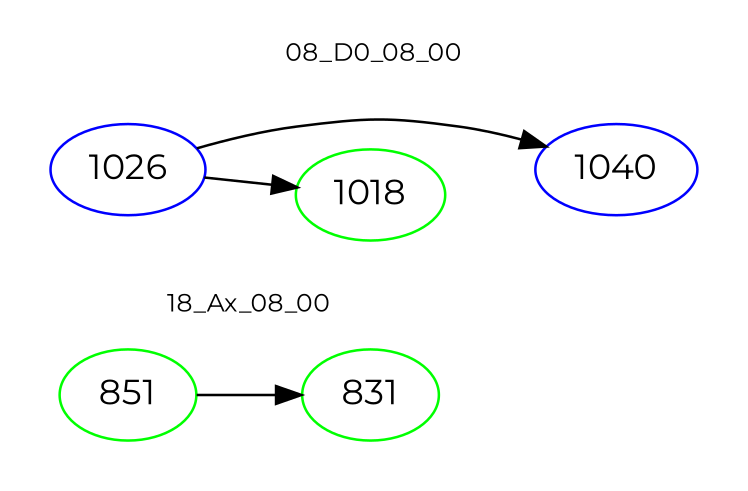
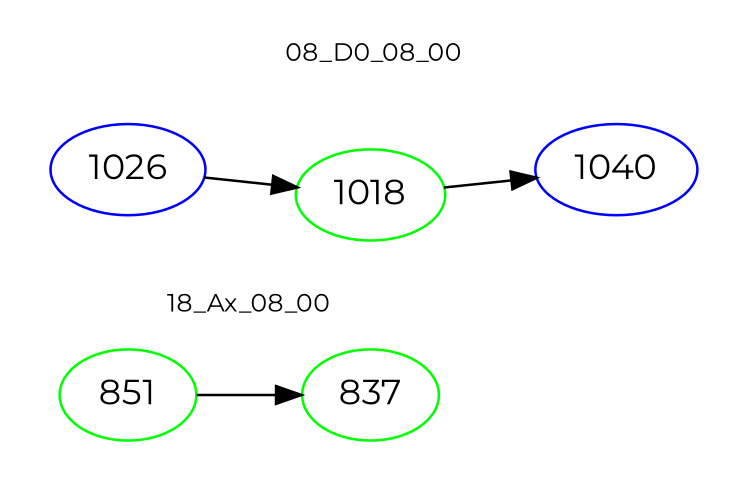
(359, 120) -> (477, 184)
(371, 395) -> (371, 395)
